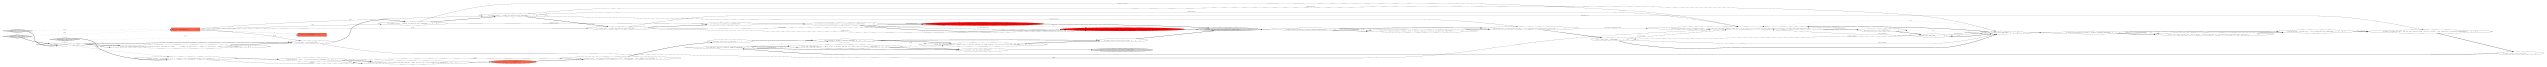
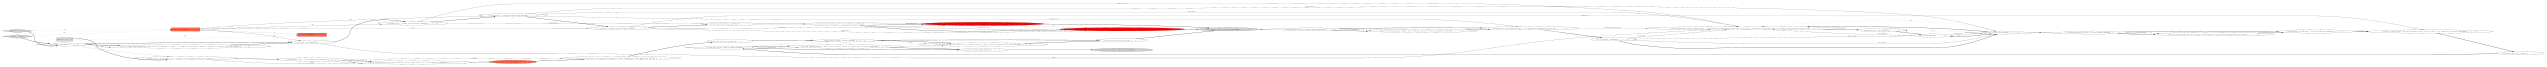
(65, 39) -> (65, 39)
